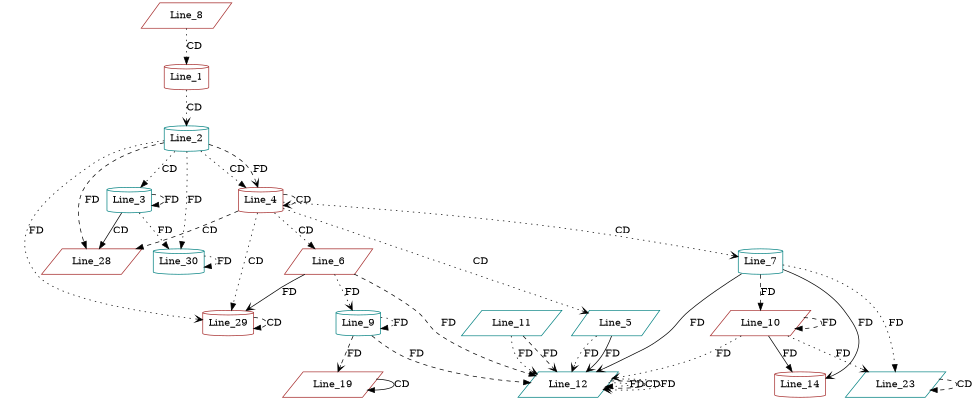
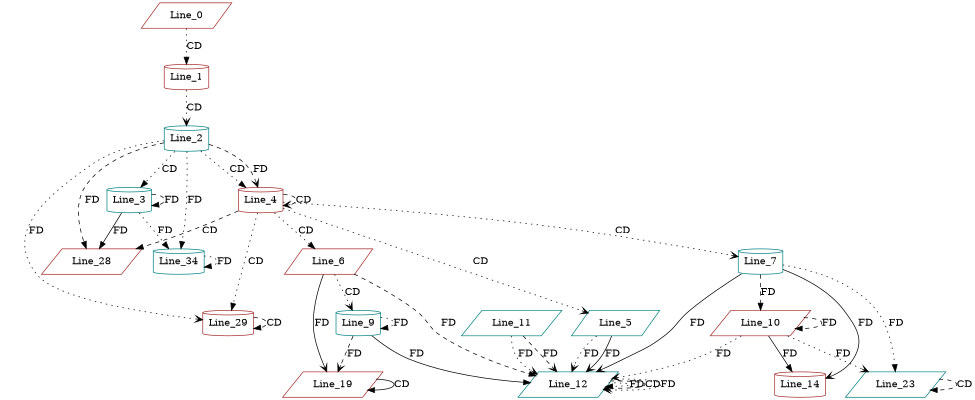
(186, 16) -> (186, 16)
(121, 231) -> (121, 231)
(179, 262) -> (179, 262)
(278, 290) -> (313, 320)
(353, 292) -> (353, 292)
(444, 370) -> (444, 370)
